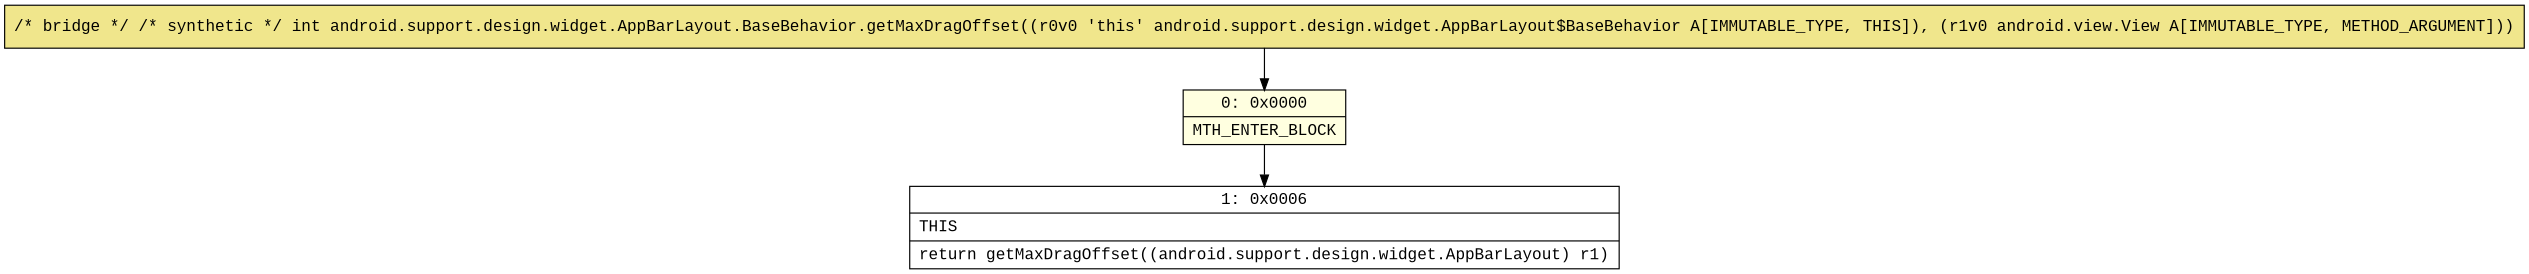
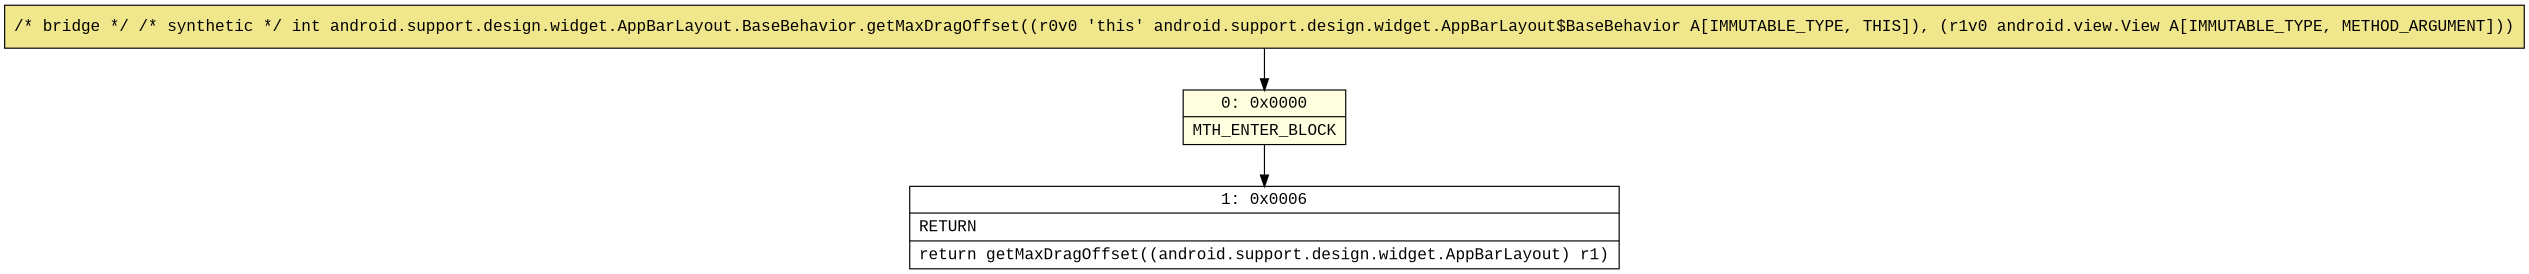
(939, 226) -> (948, 226)
